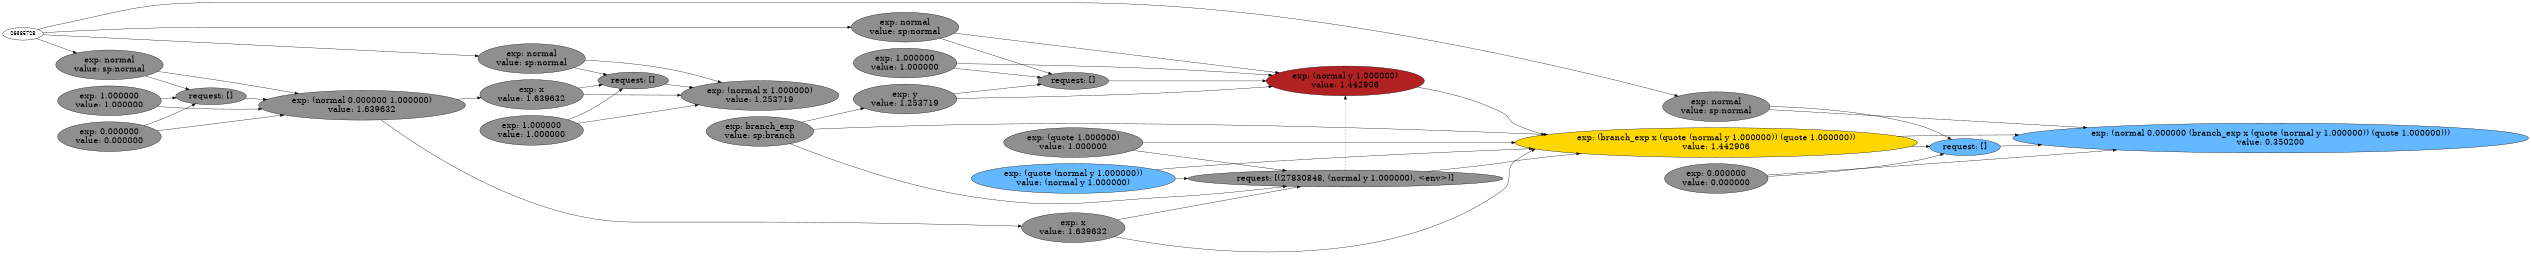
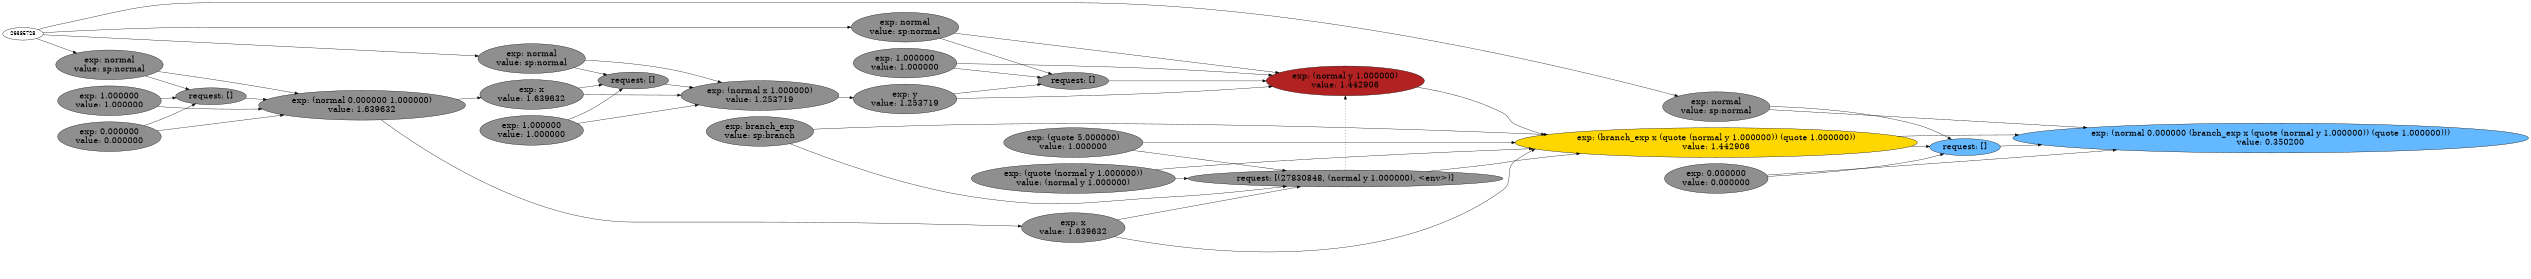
(831, 116) -> (844, 98)
(1073, 143) -> (1073, 143)
(1073, 178) -> (1073, 178)
